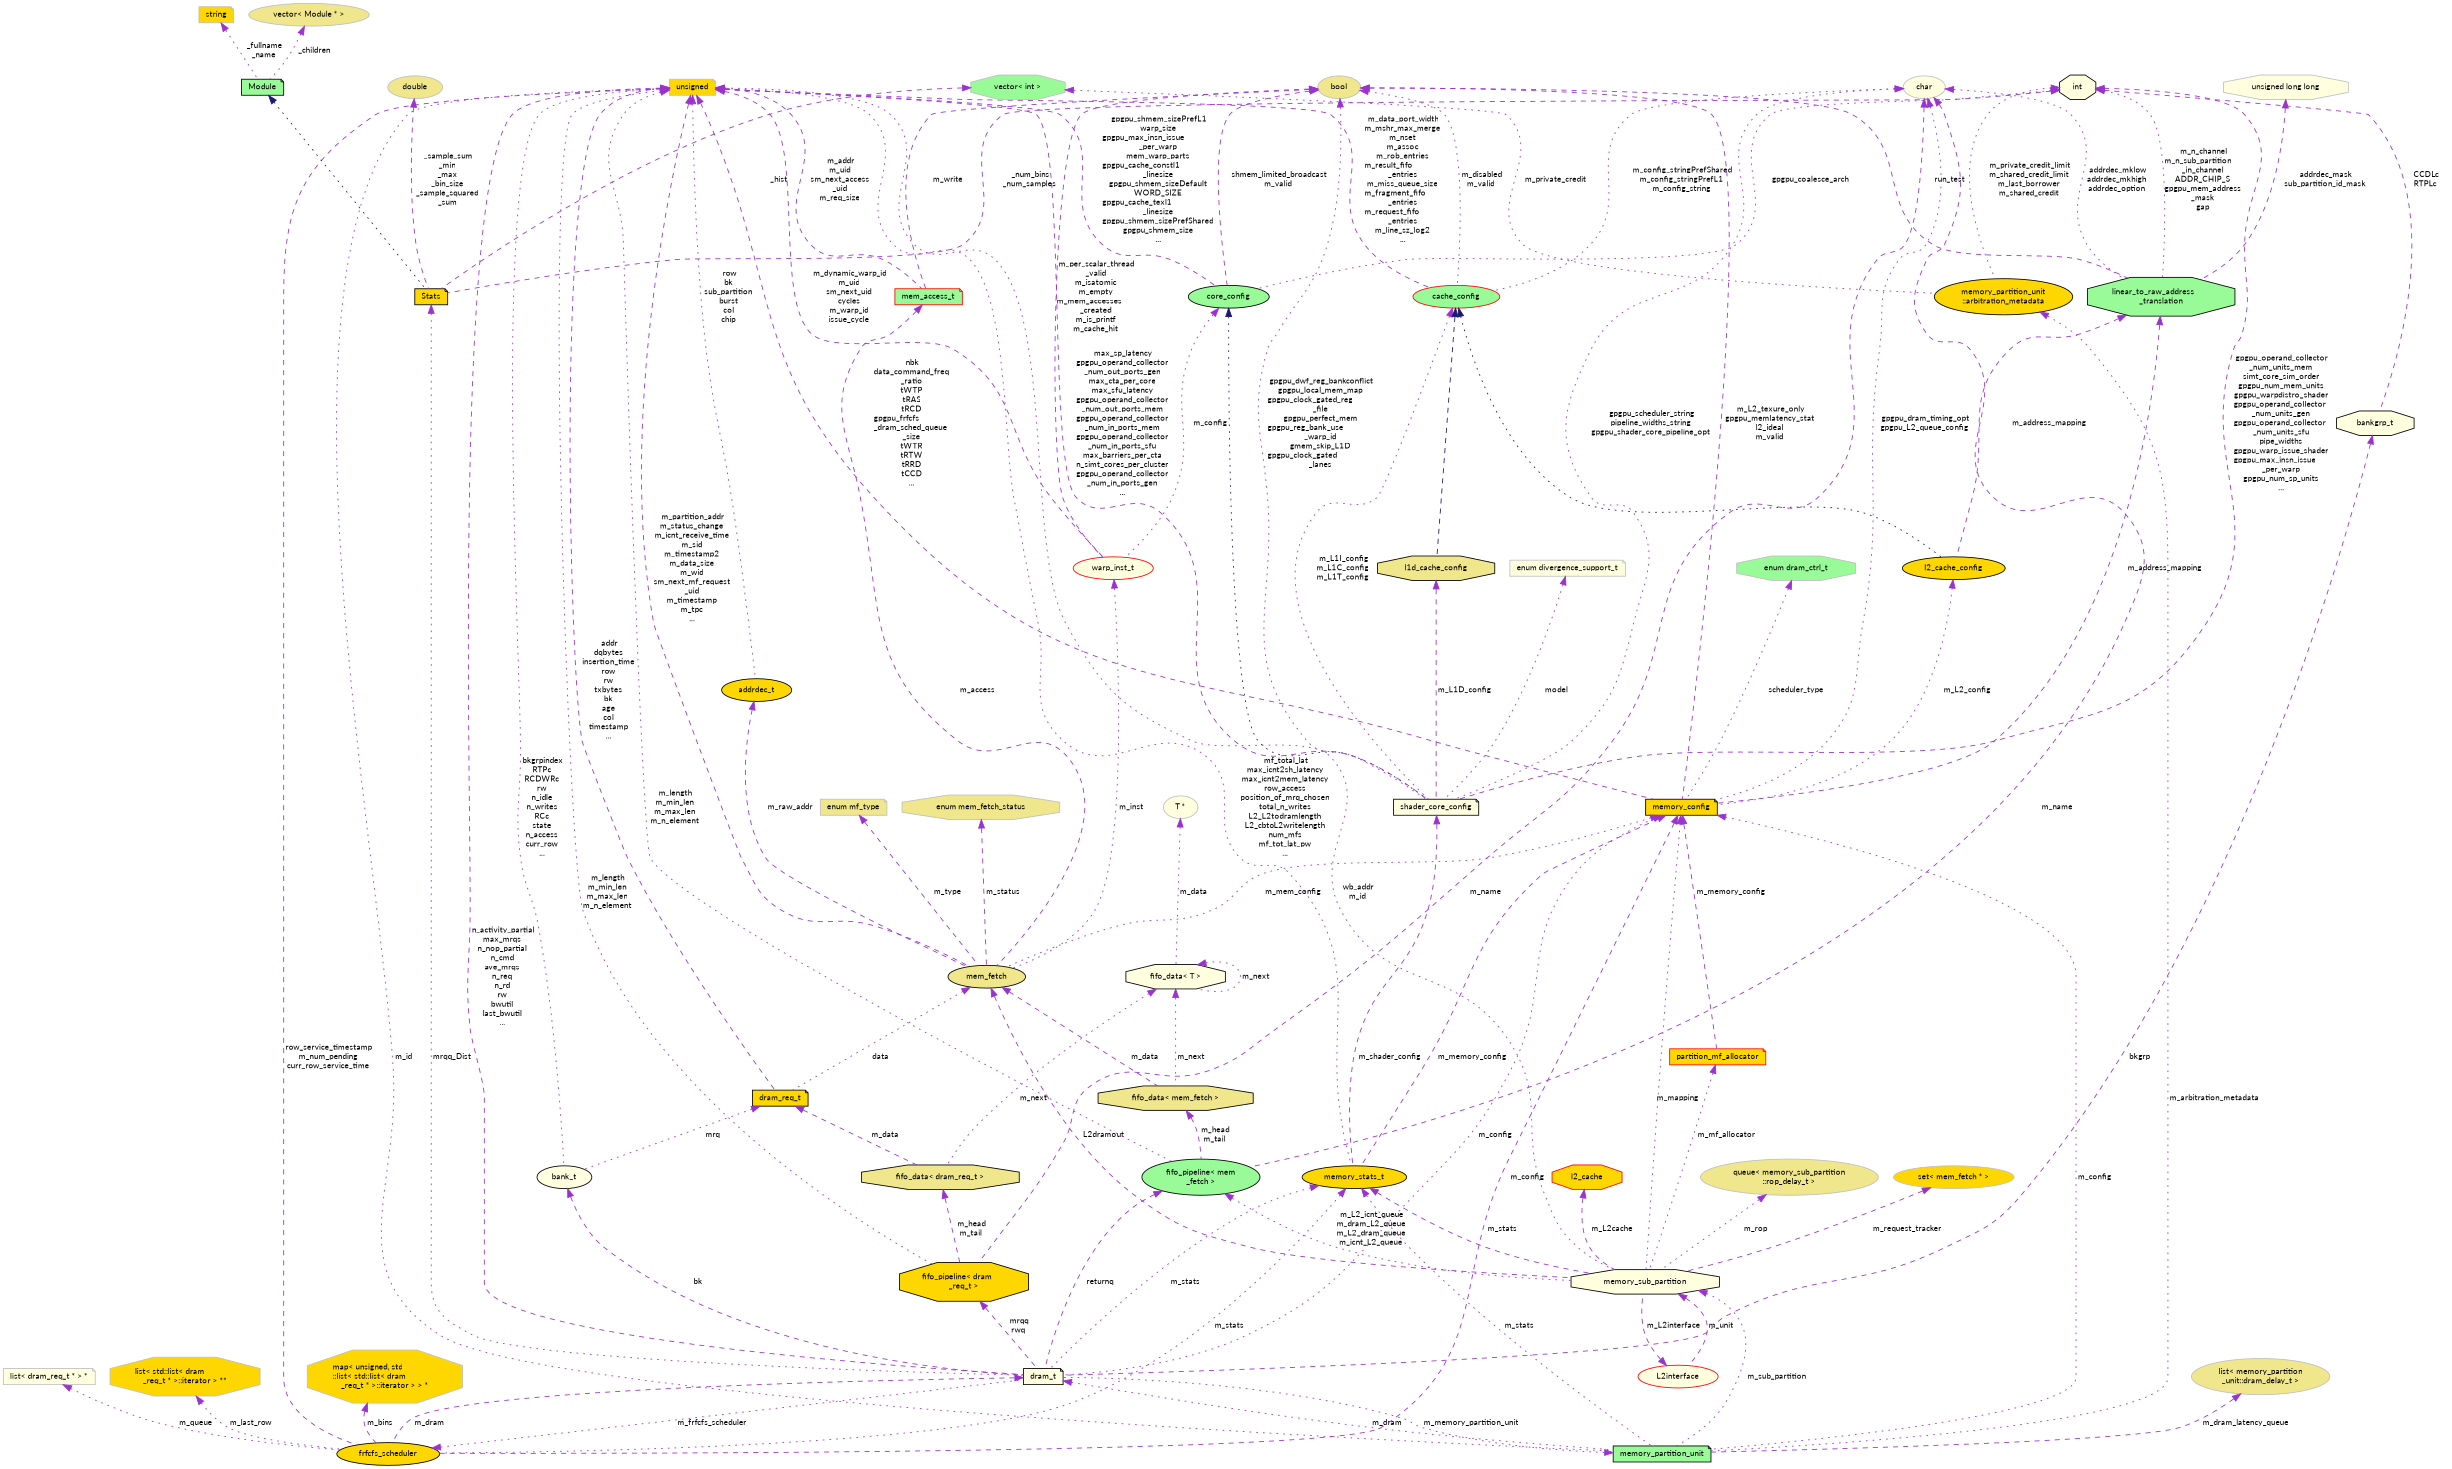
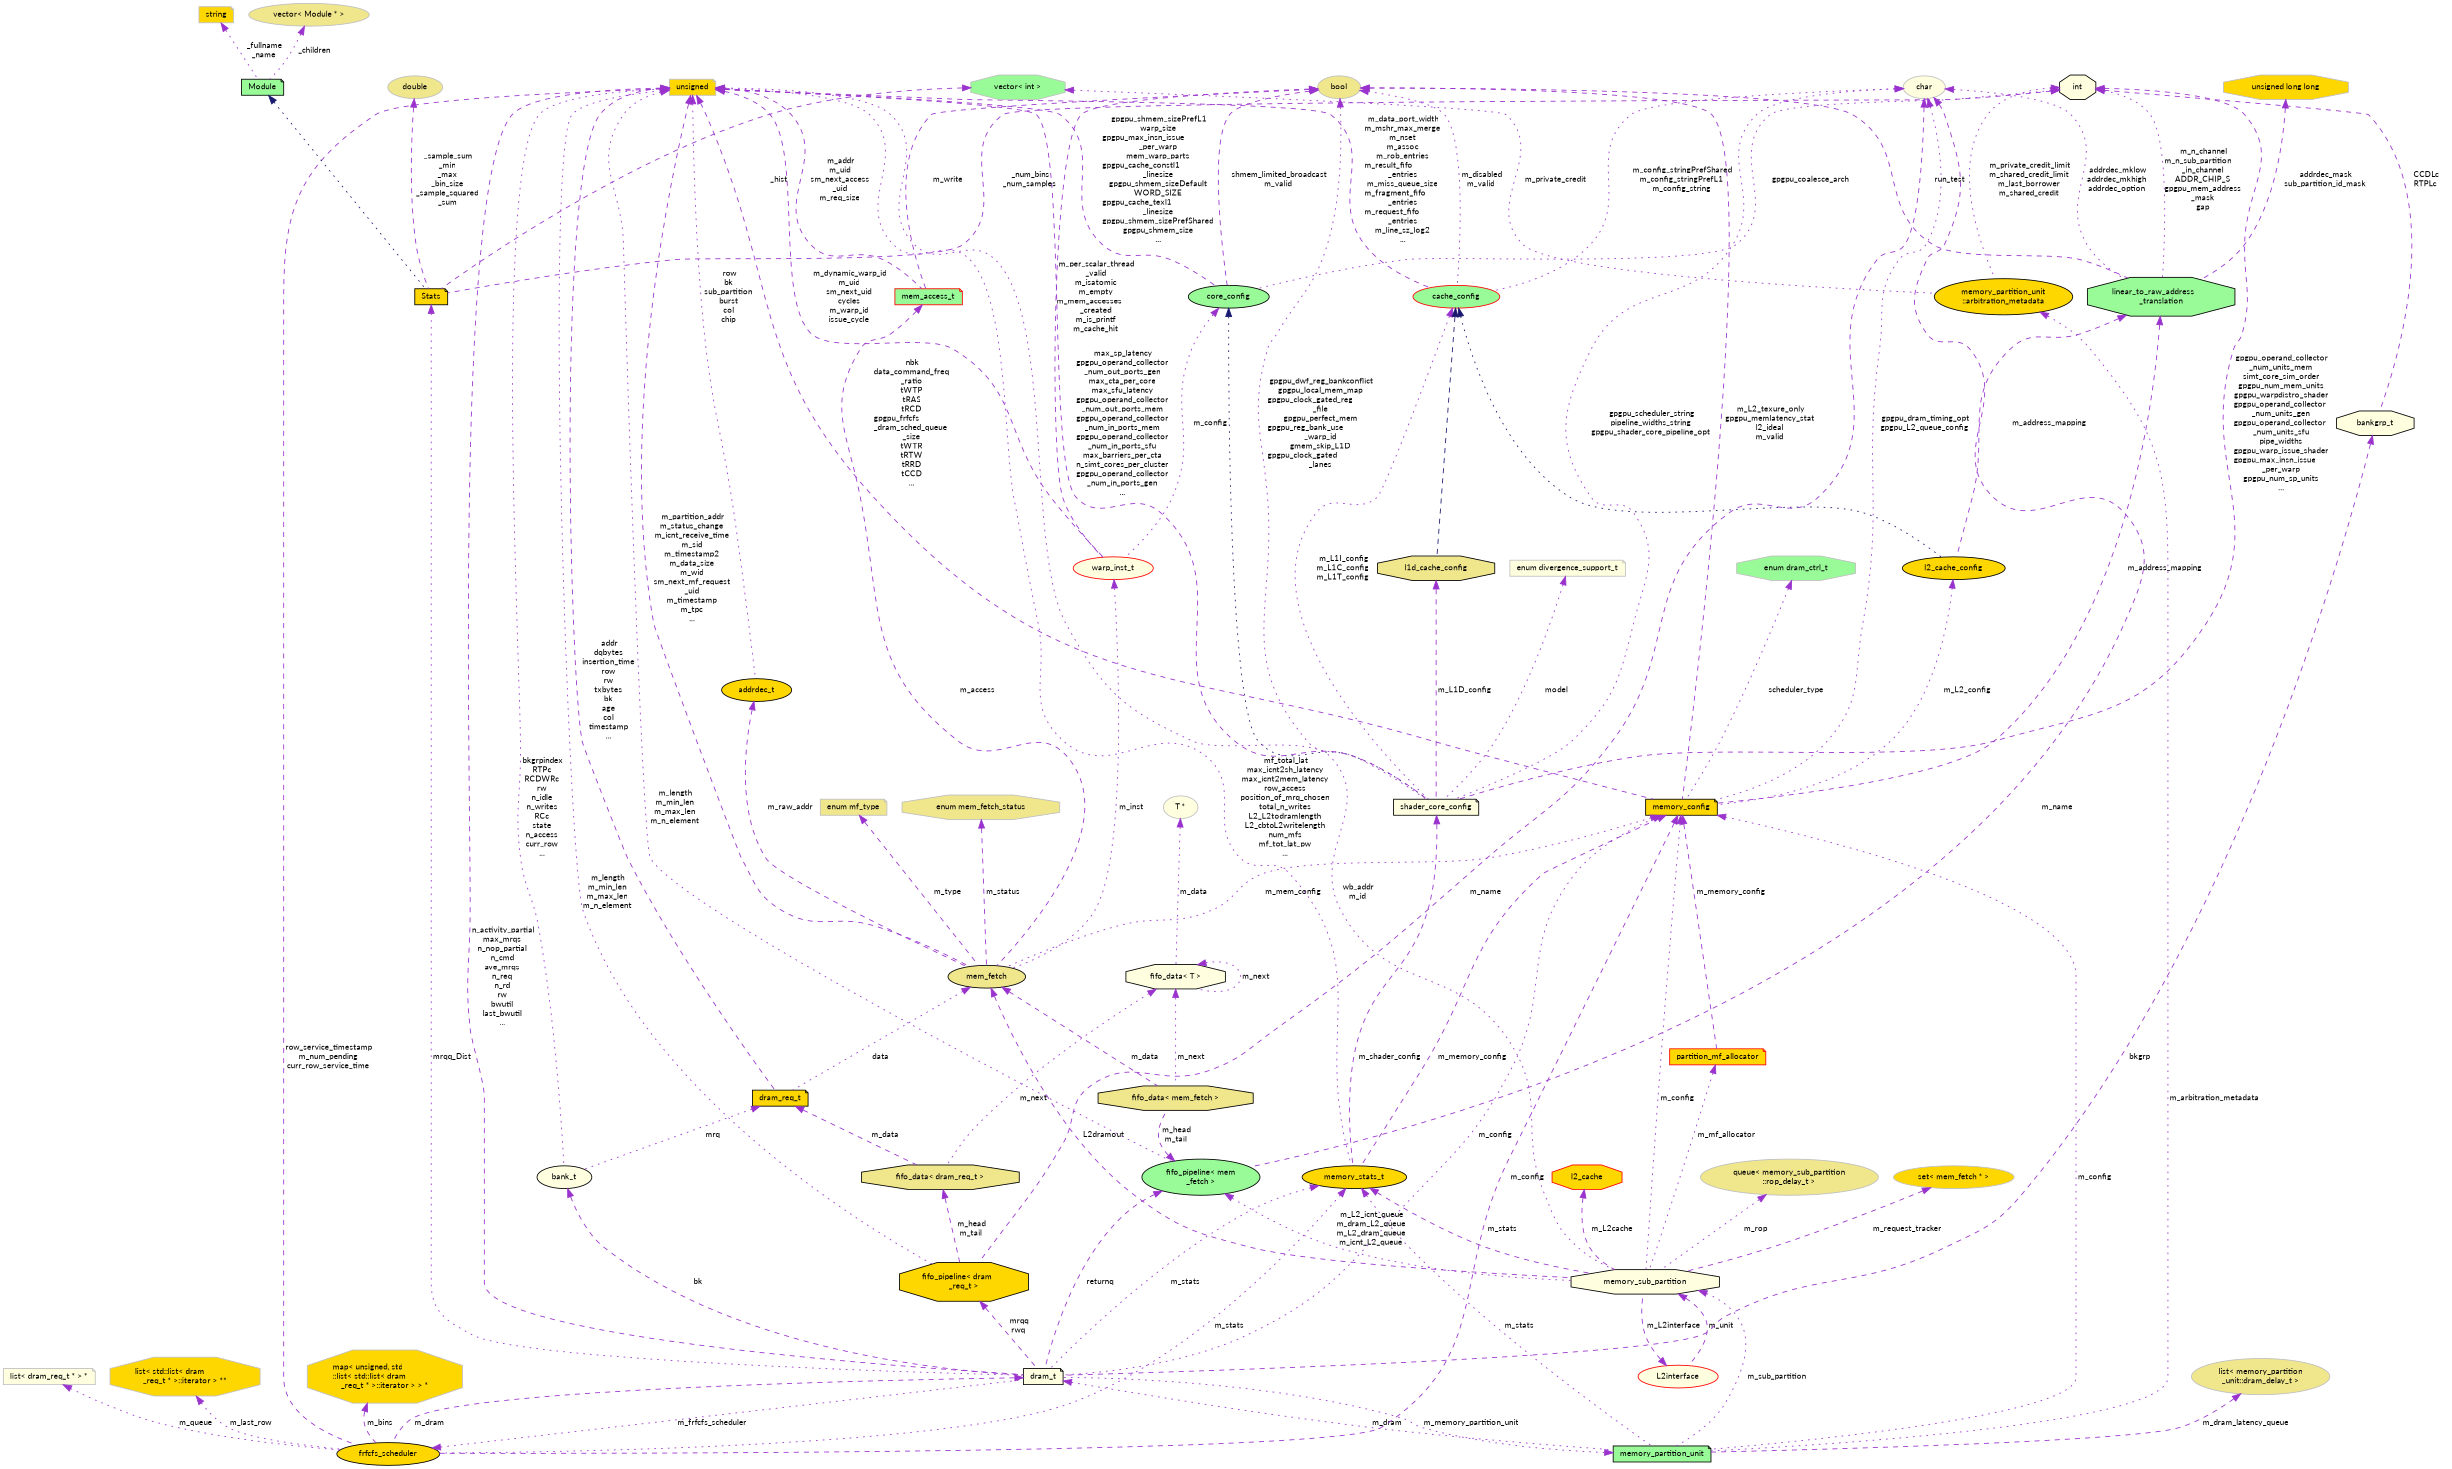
(2286, 87) -> (2286, 87)
(1677, 1098) -> (1677, 1098)
(1199, 1138) -> (1159, 1133)
(384, 1190) -> none
